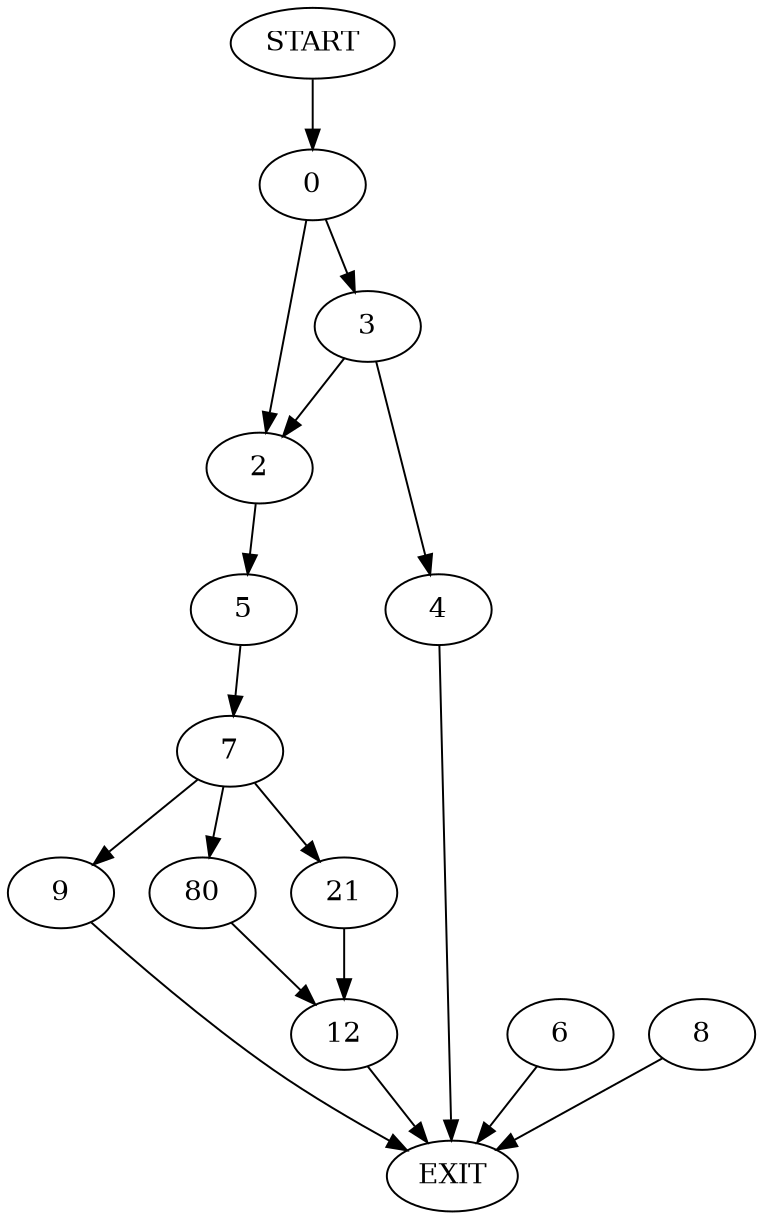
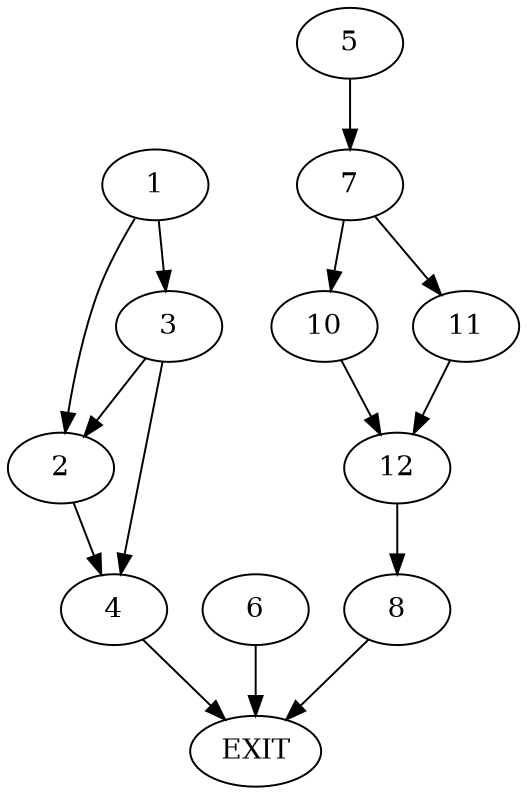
(313, 43) -> none
(313, 185) -> (155, 185)
(253, 529) -> (84, 529)
(61, 893) -> none
(203, 893) -> (324, 326)
(344, 893) -> (466, 326)
(391, 1096) -> (397, 529)
